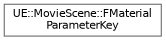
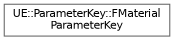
(83, 20) -> (87, 20)
